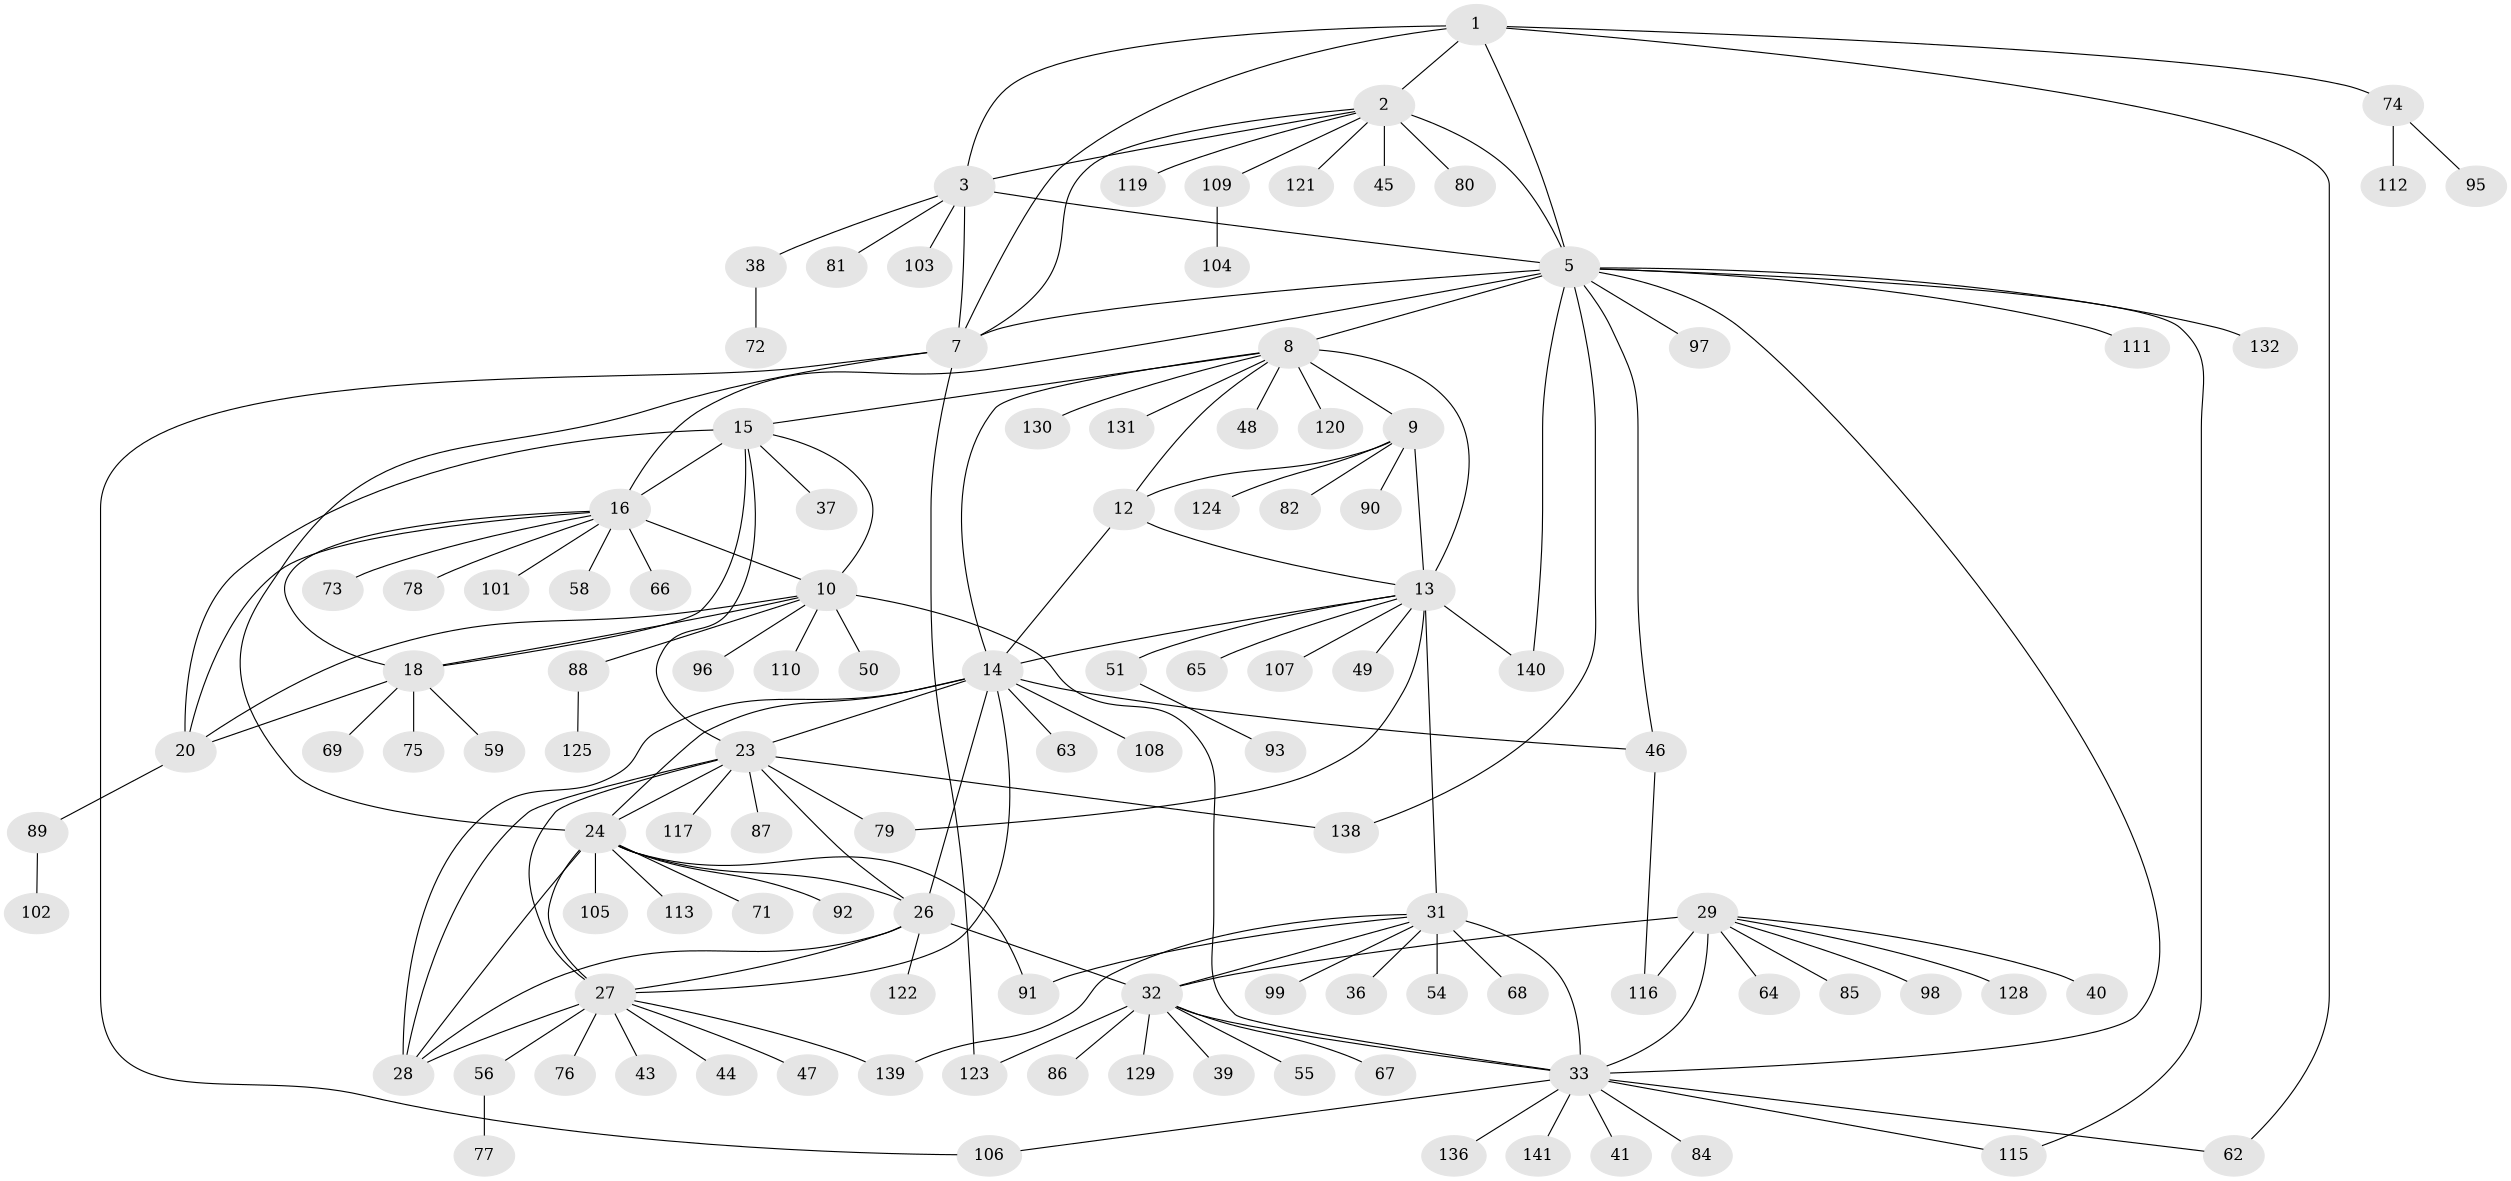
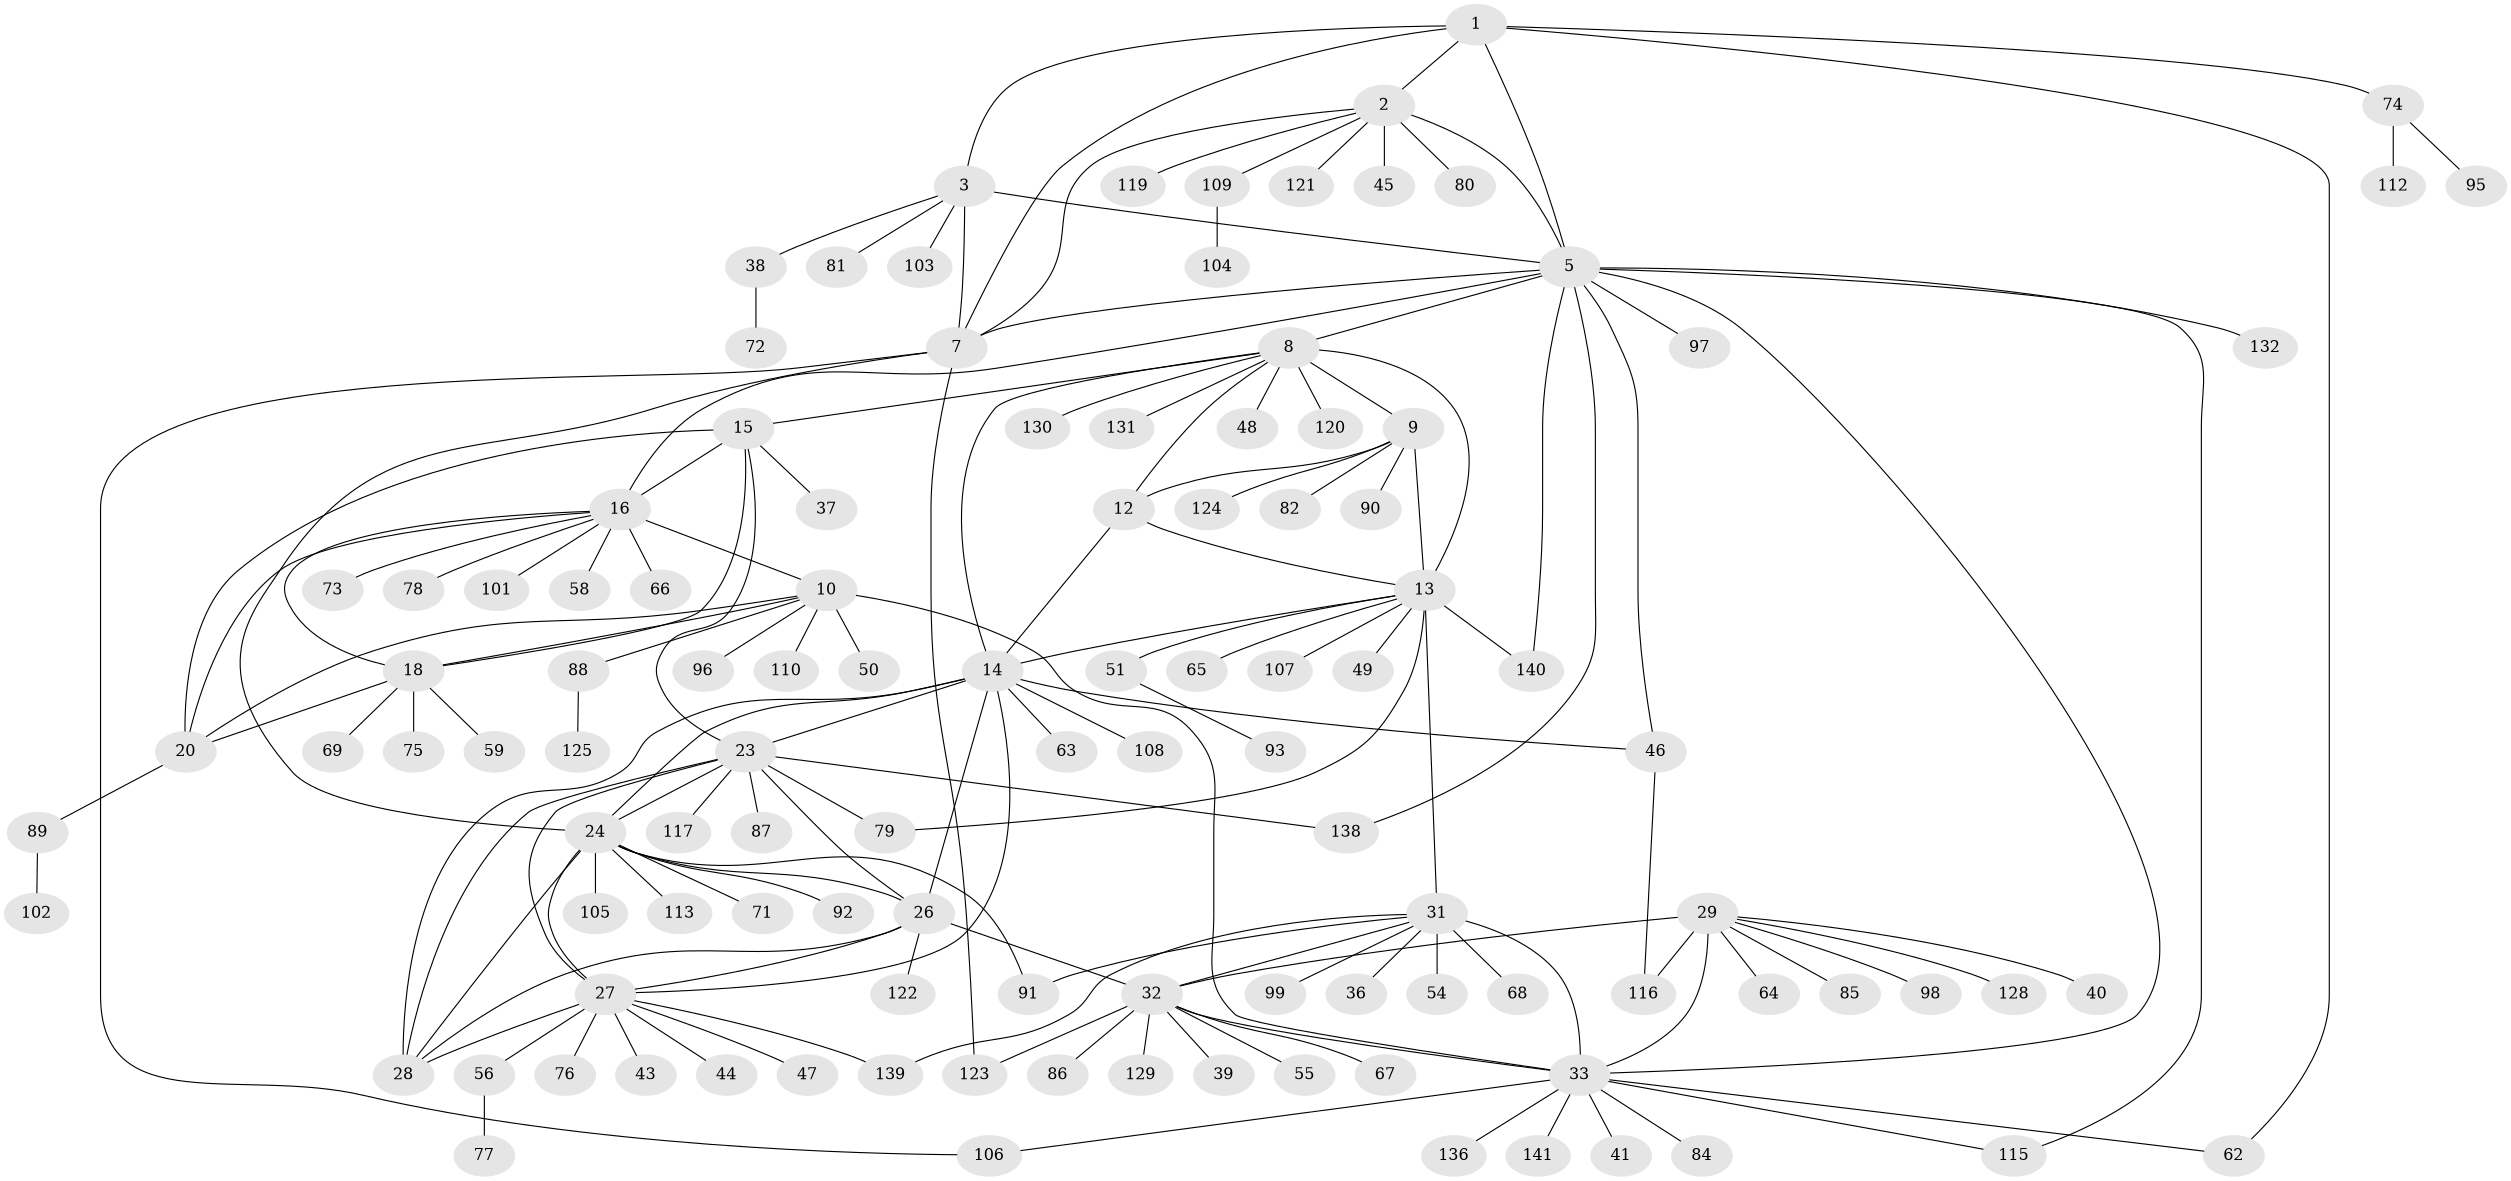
(1174, 143) -> none
(2137, 348) -> none
(861, 482) -> none
